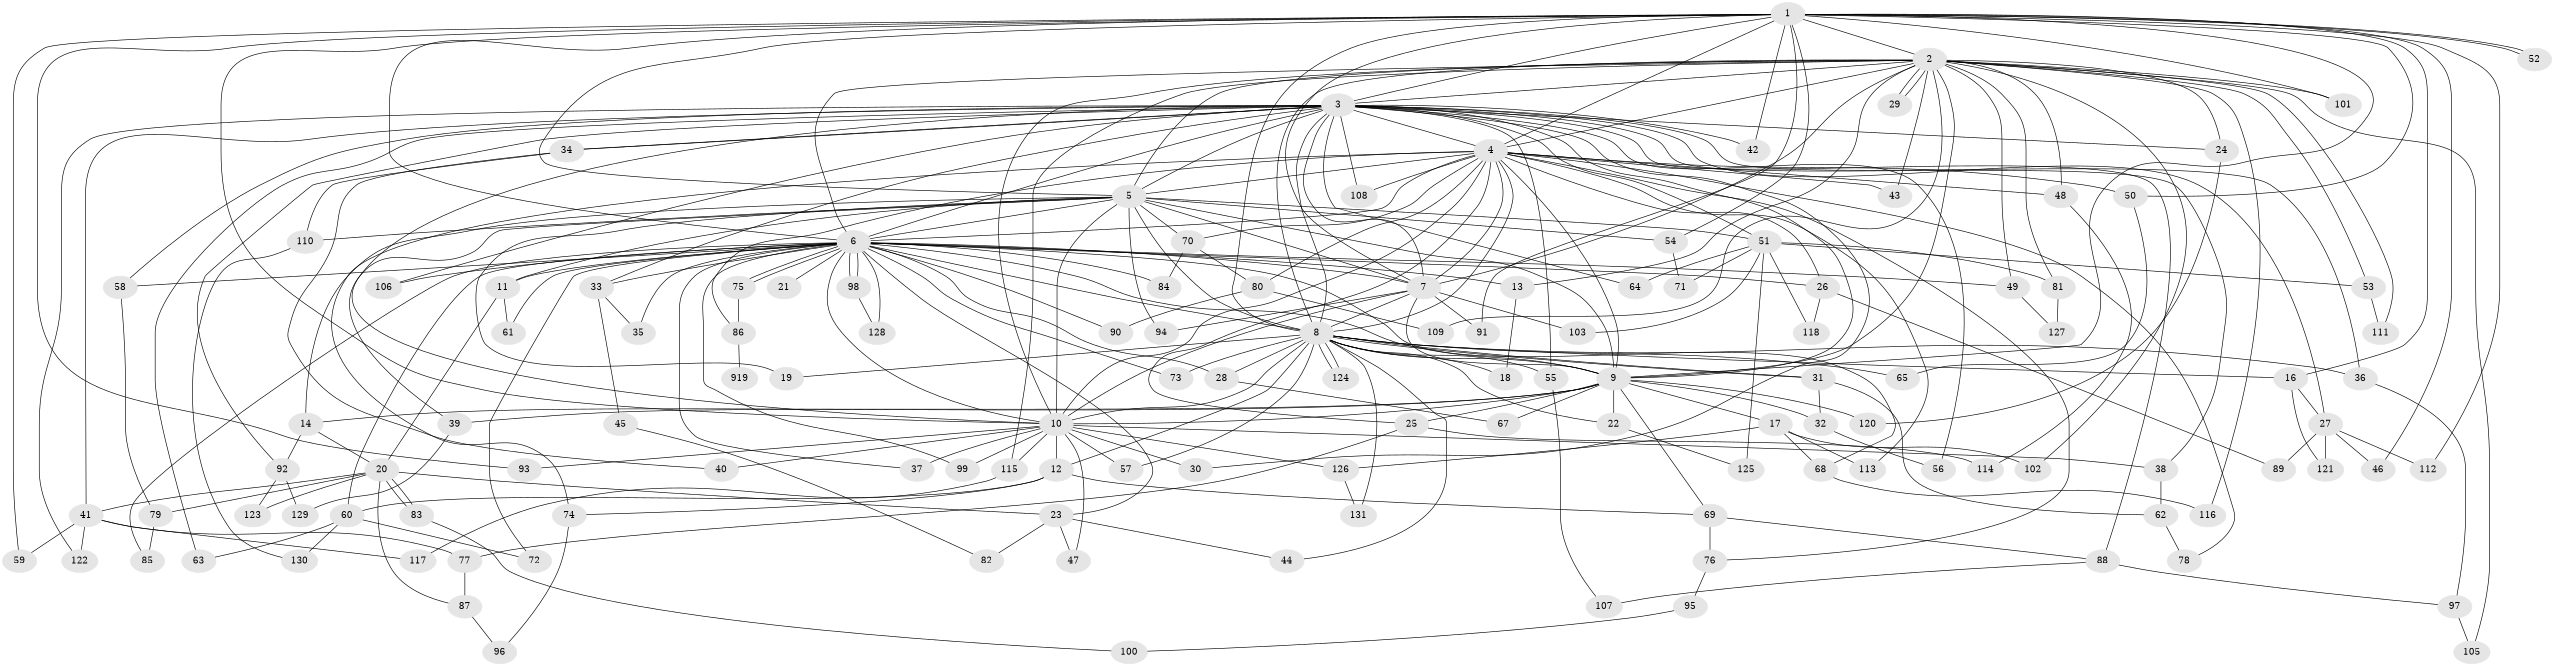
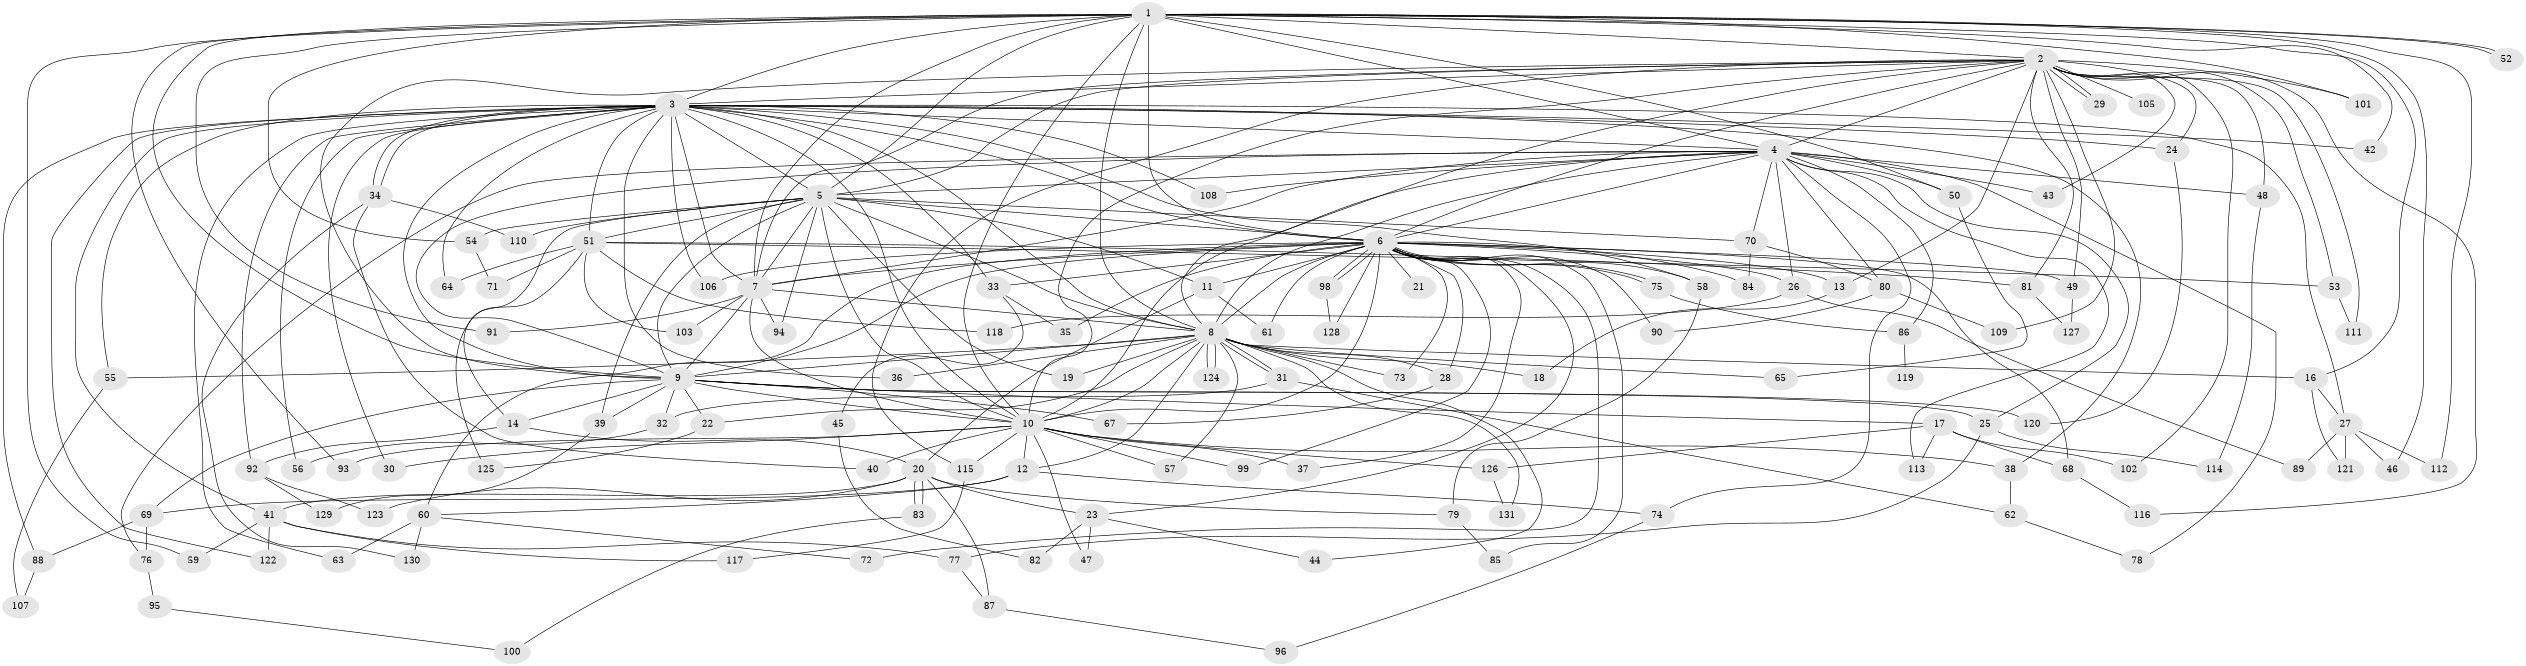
(740, 379) -> (1905, 379)
(193, 395) -> (204, 415)
(2455, 607) -> none
